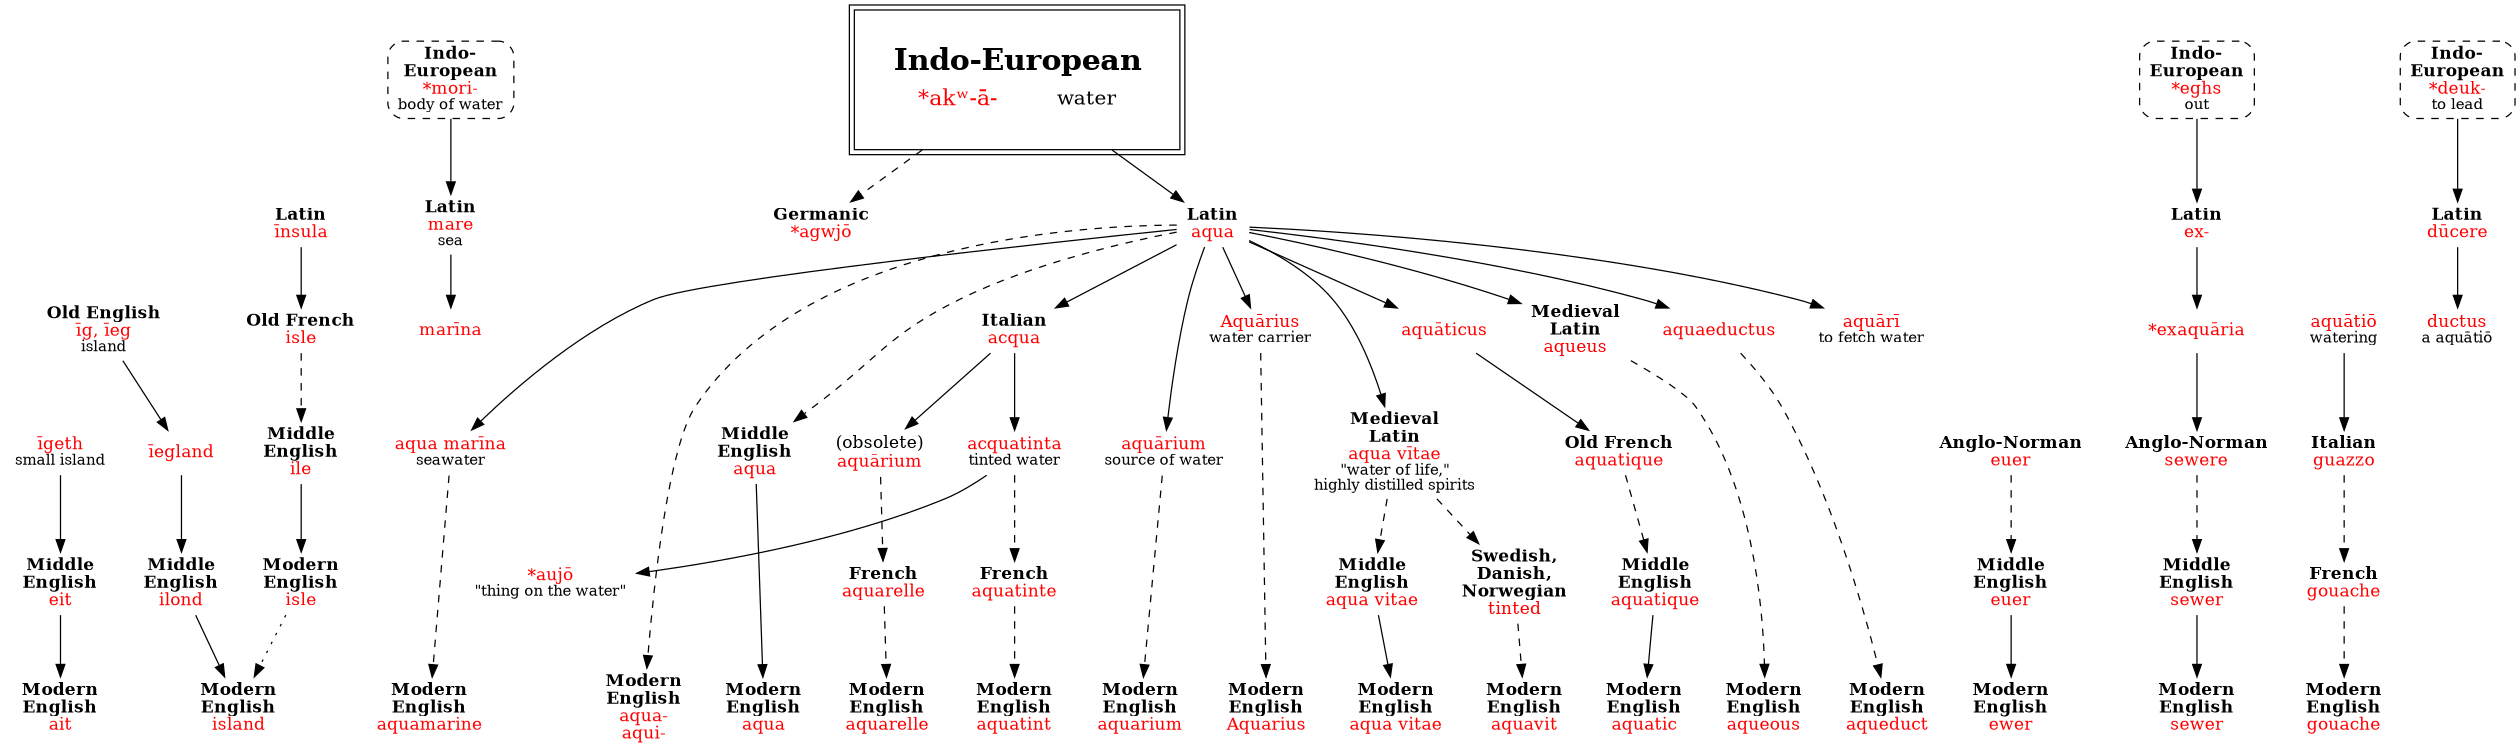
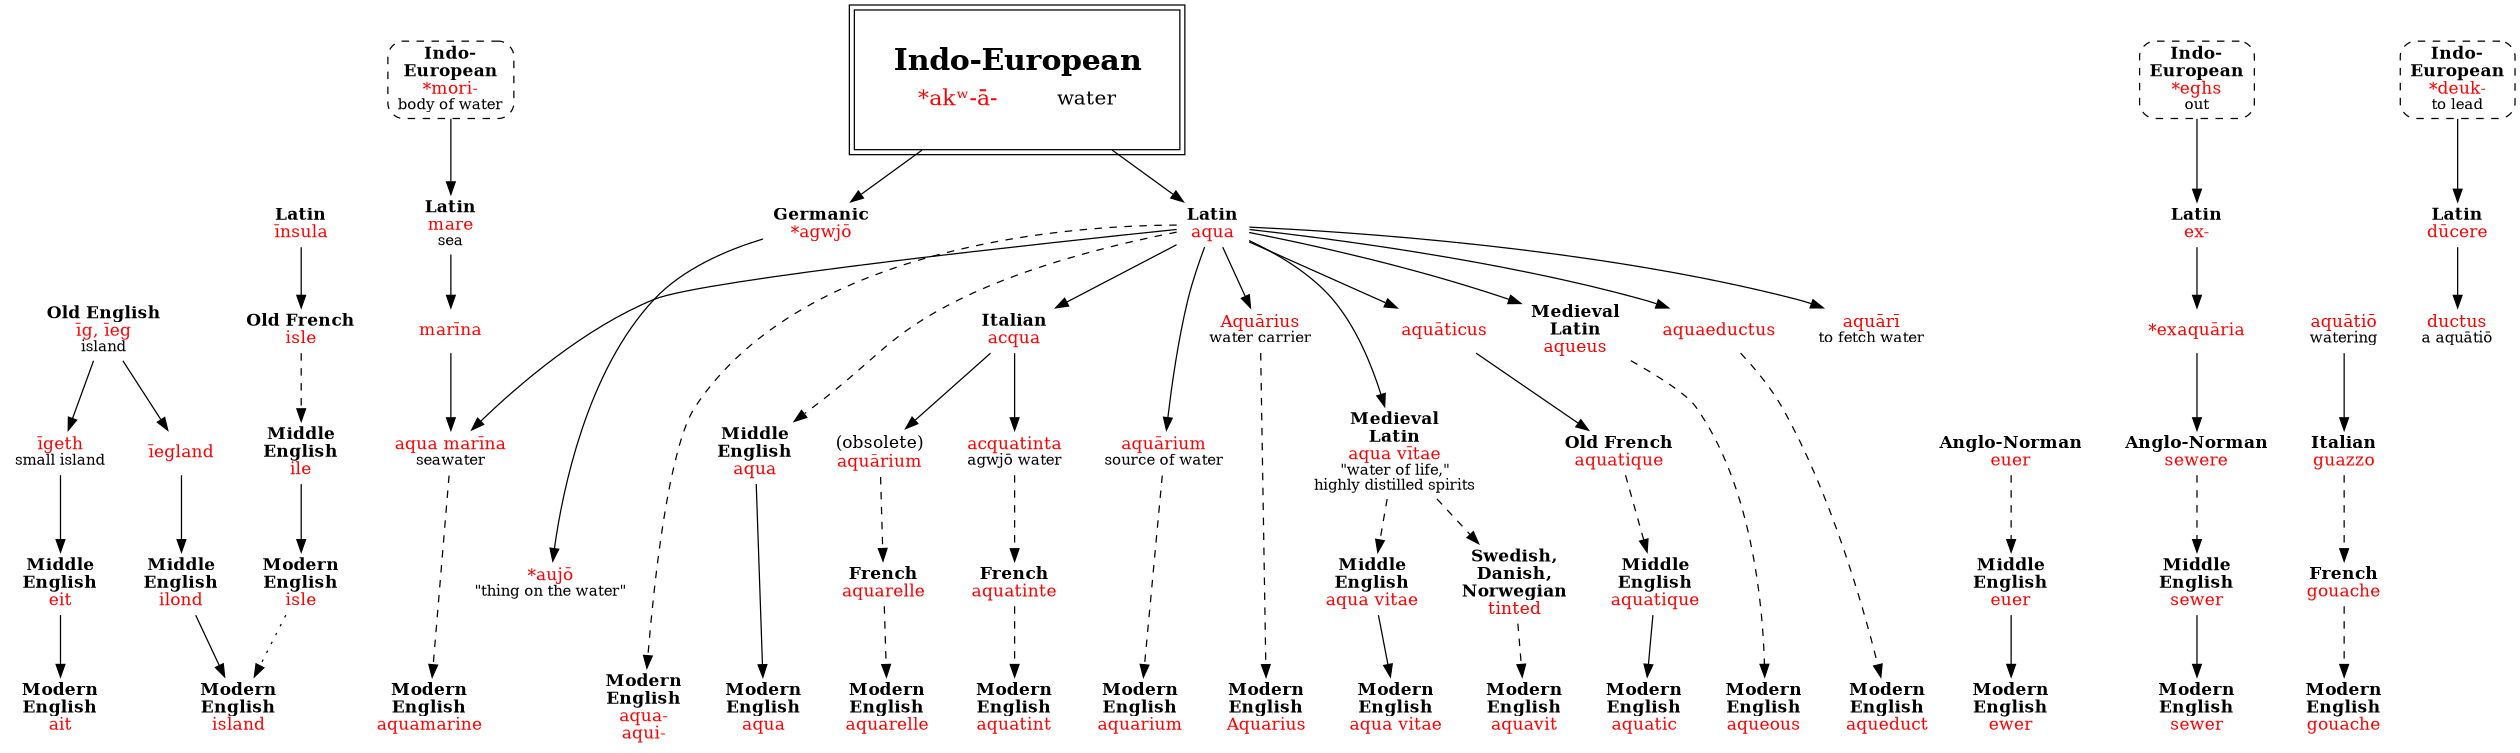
(892, 172) -> (892, 172)
none -> (451, 385)
none -> (83, 390)
(1015, 460) -> (1015, 460)
(823, 538) -> (612, 359)
